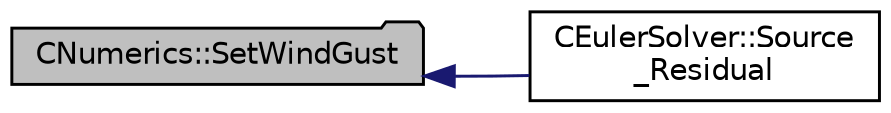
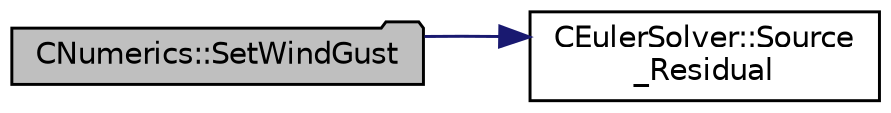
(492, 76) -> (462, 36)
